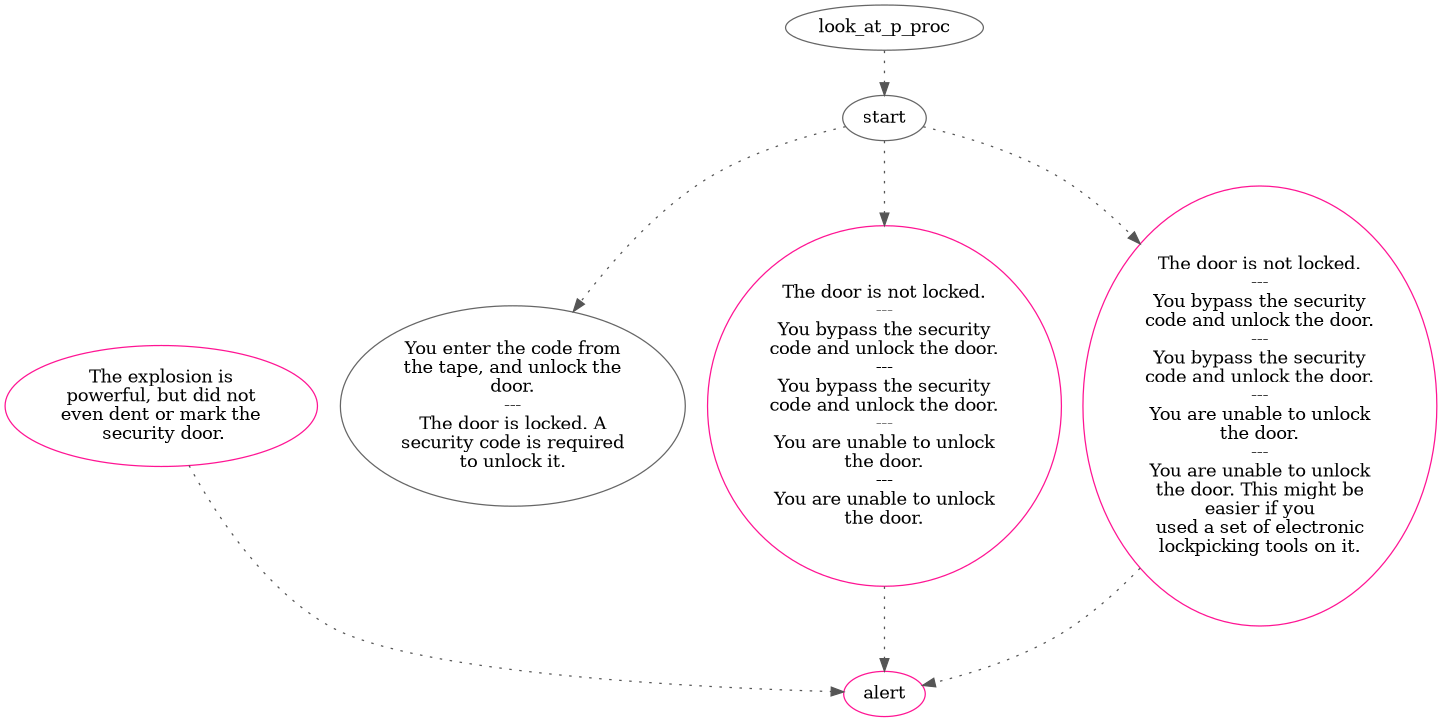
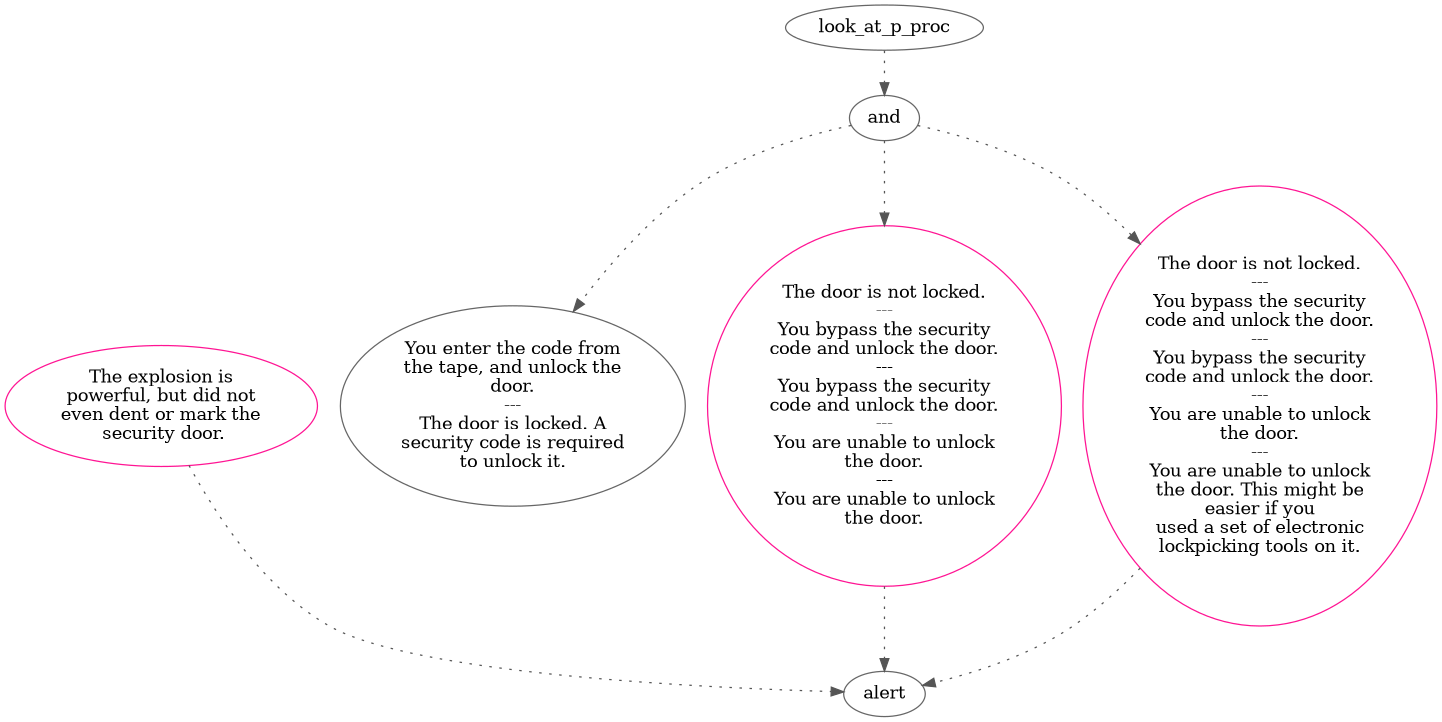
(884, 118) -> (884, 118)
(884, 694) -> (884, 694)
